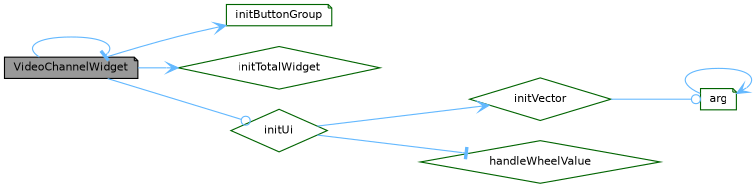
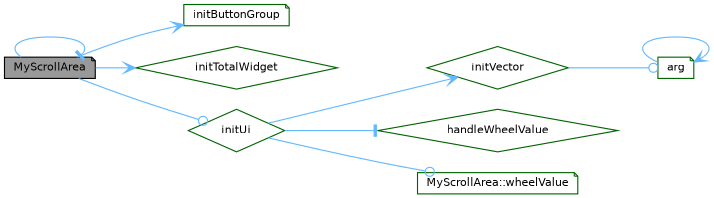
(71, 68) -> (50, 68)
none -> (498, 183)
